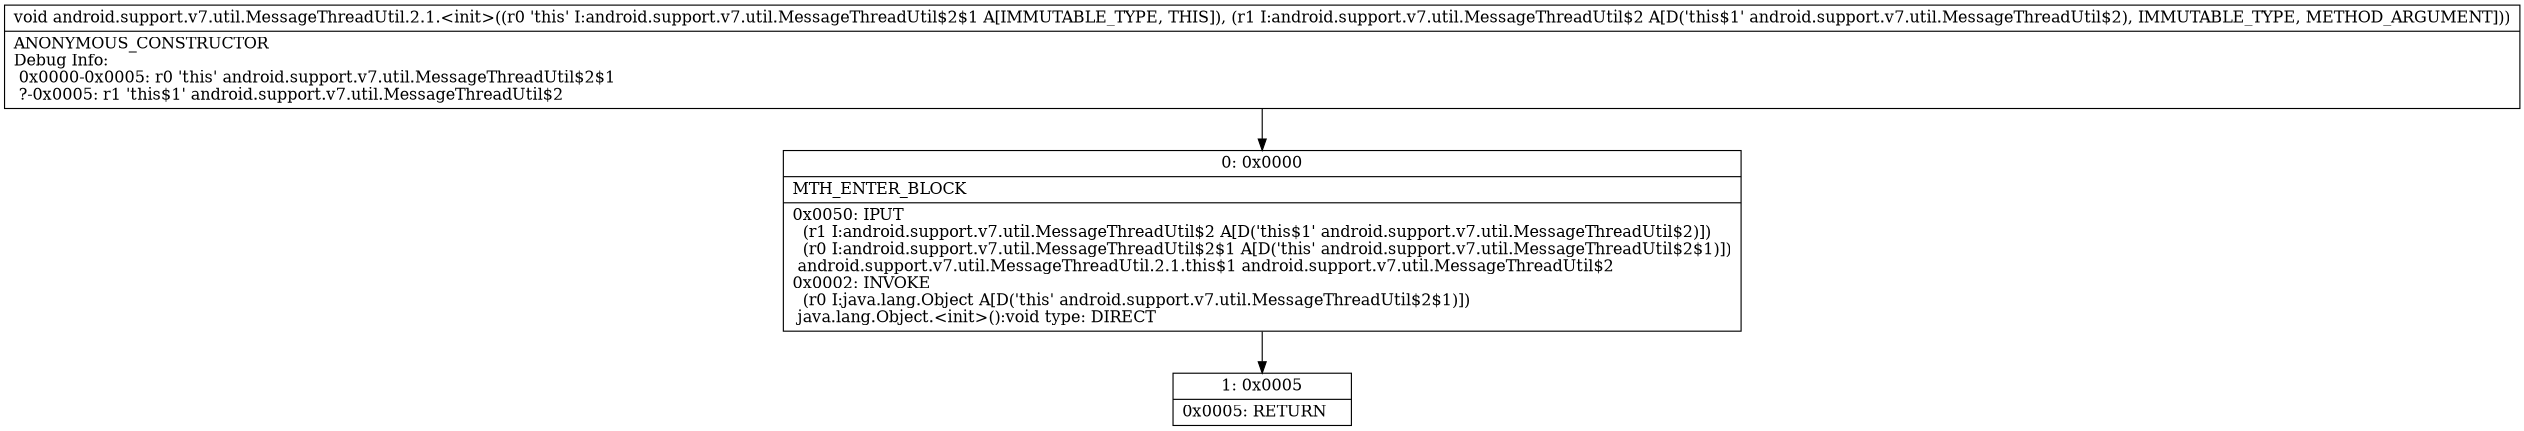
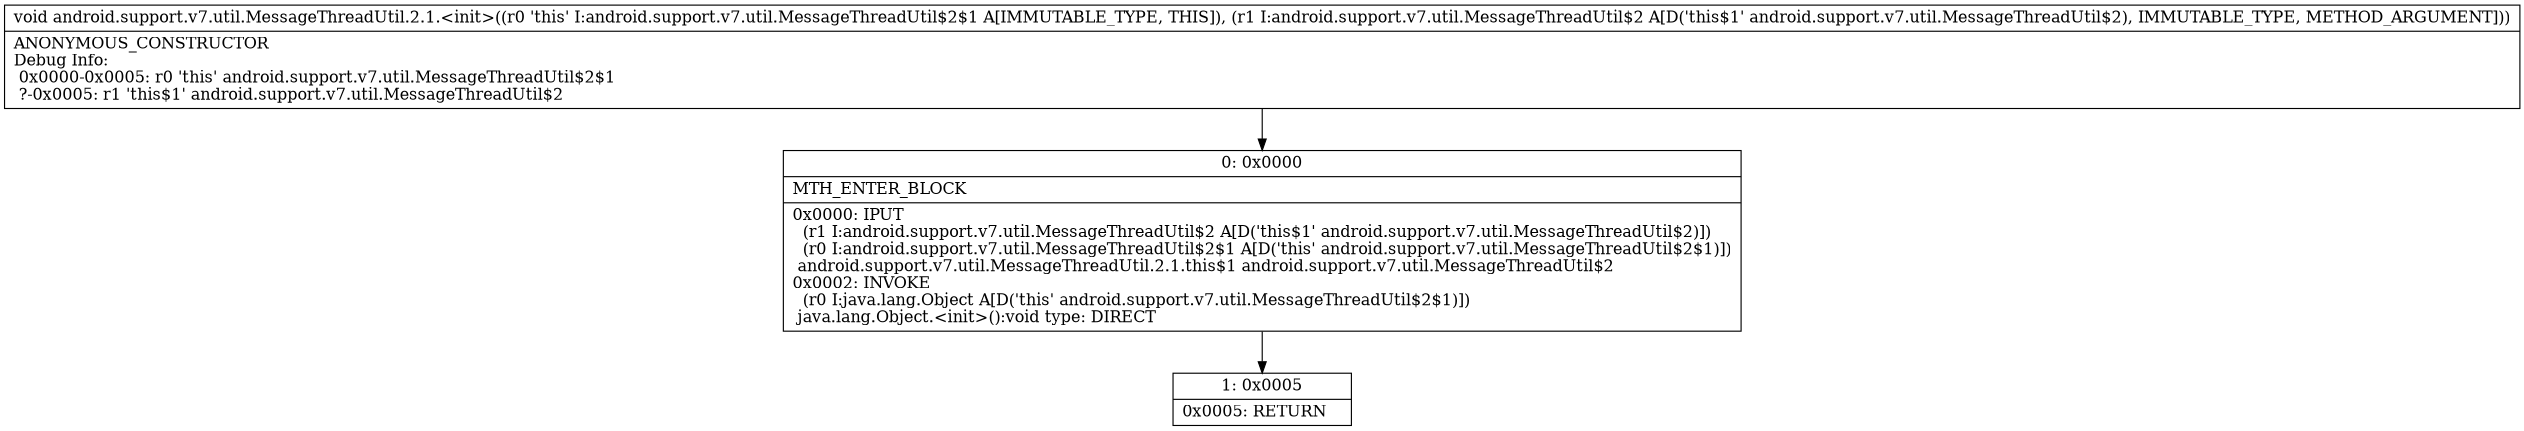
(853, 215) -> (853, 215)
